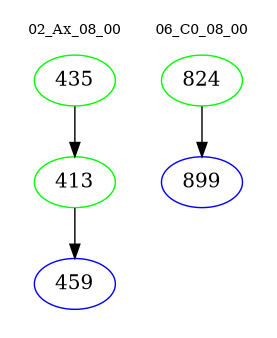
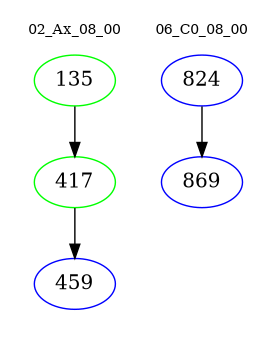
(75, 81) -> (75, 81)
(202, 81) -> (202, 81)
(75, 182) -> (75, 182)
(202, 182) -> (202, 182)
